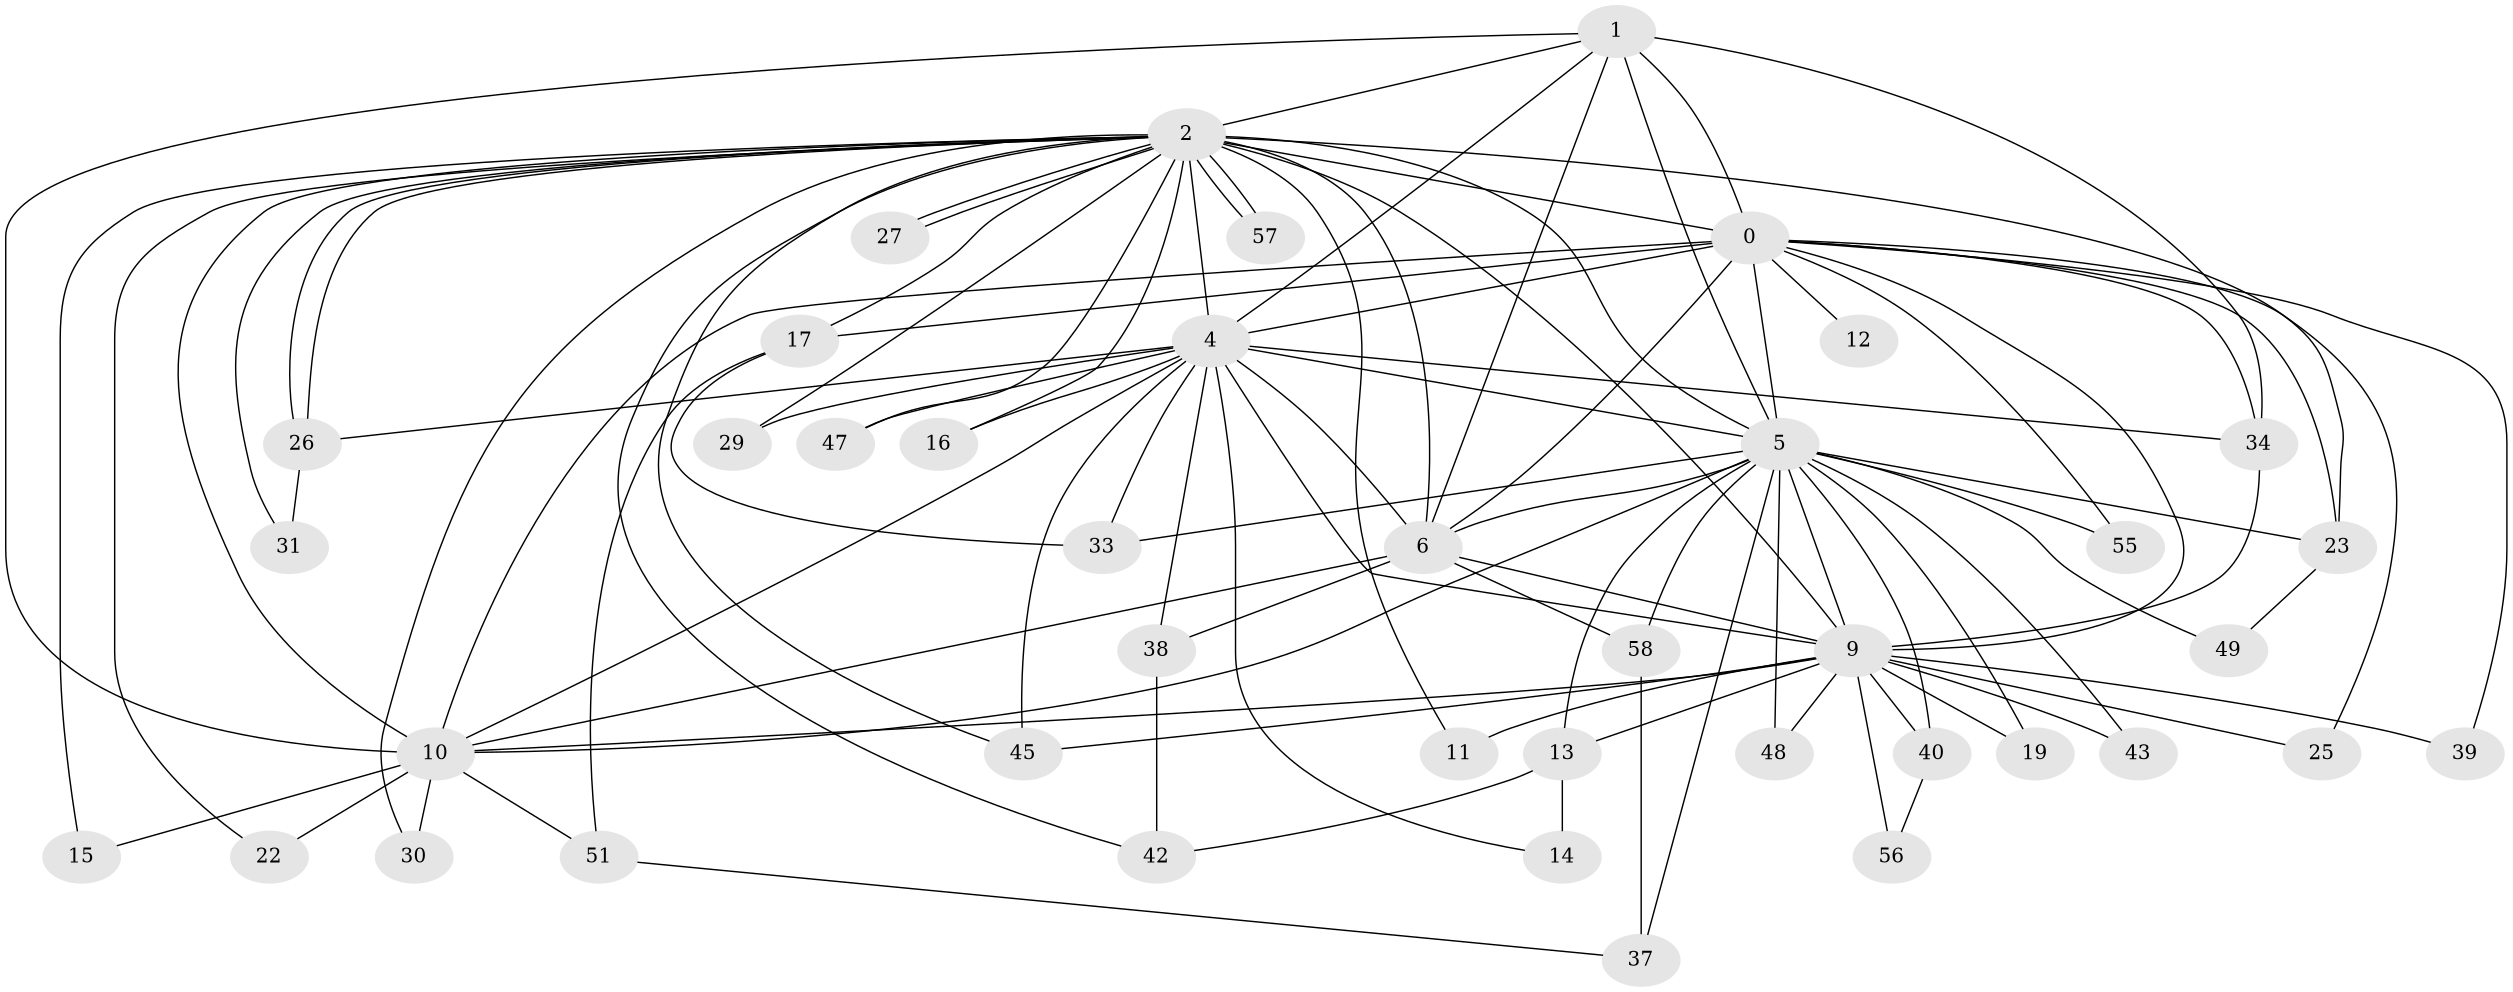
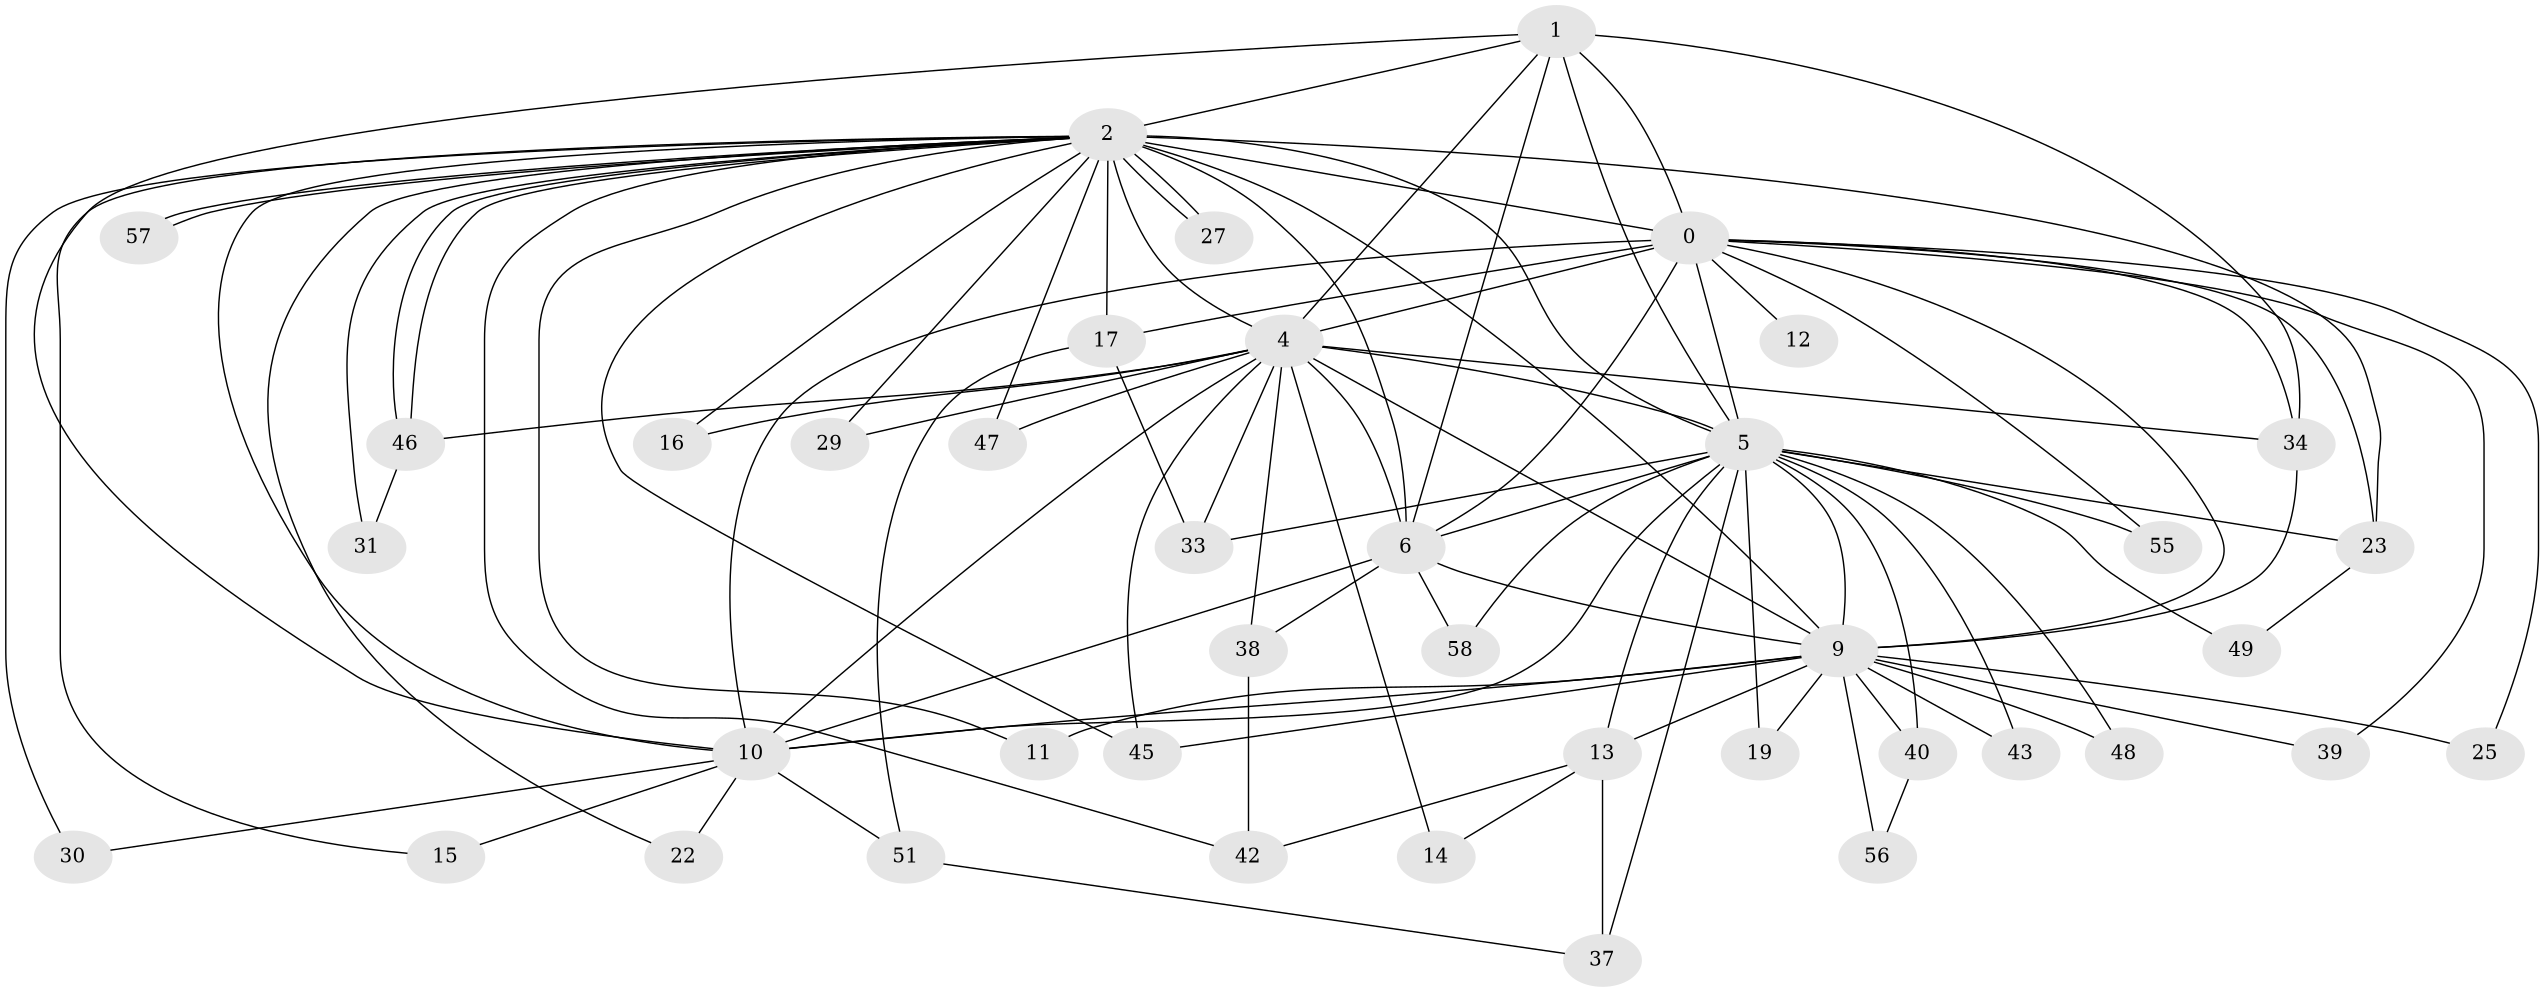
(302, 444) -> (406, 444)
(1641, 805) -> (1602, 857)
